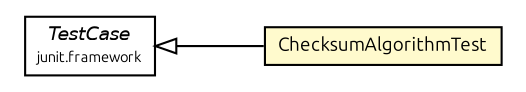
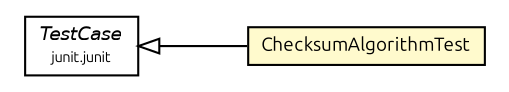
(90, 58) -> (82, 58)
